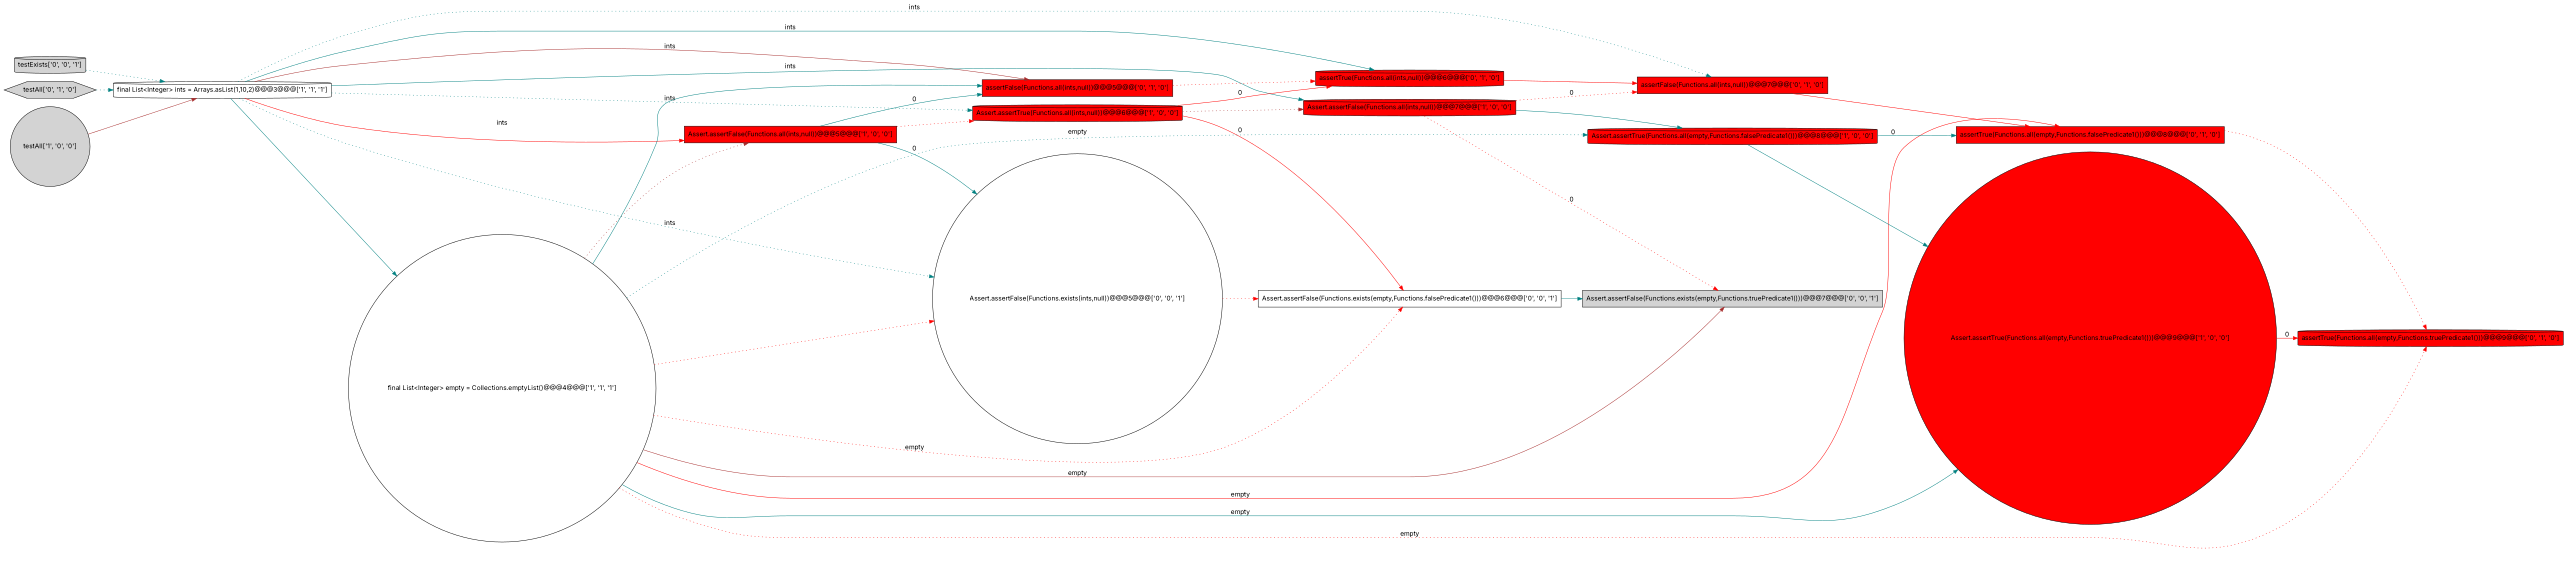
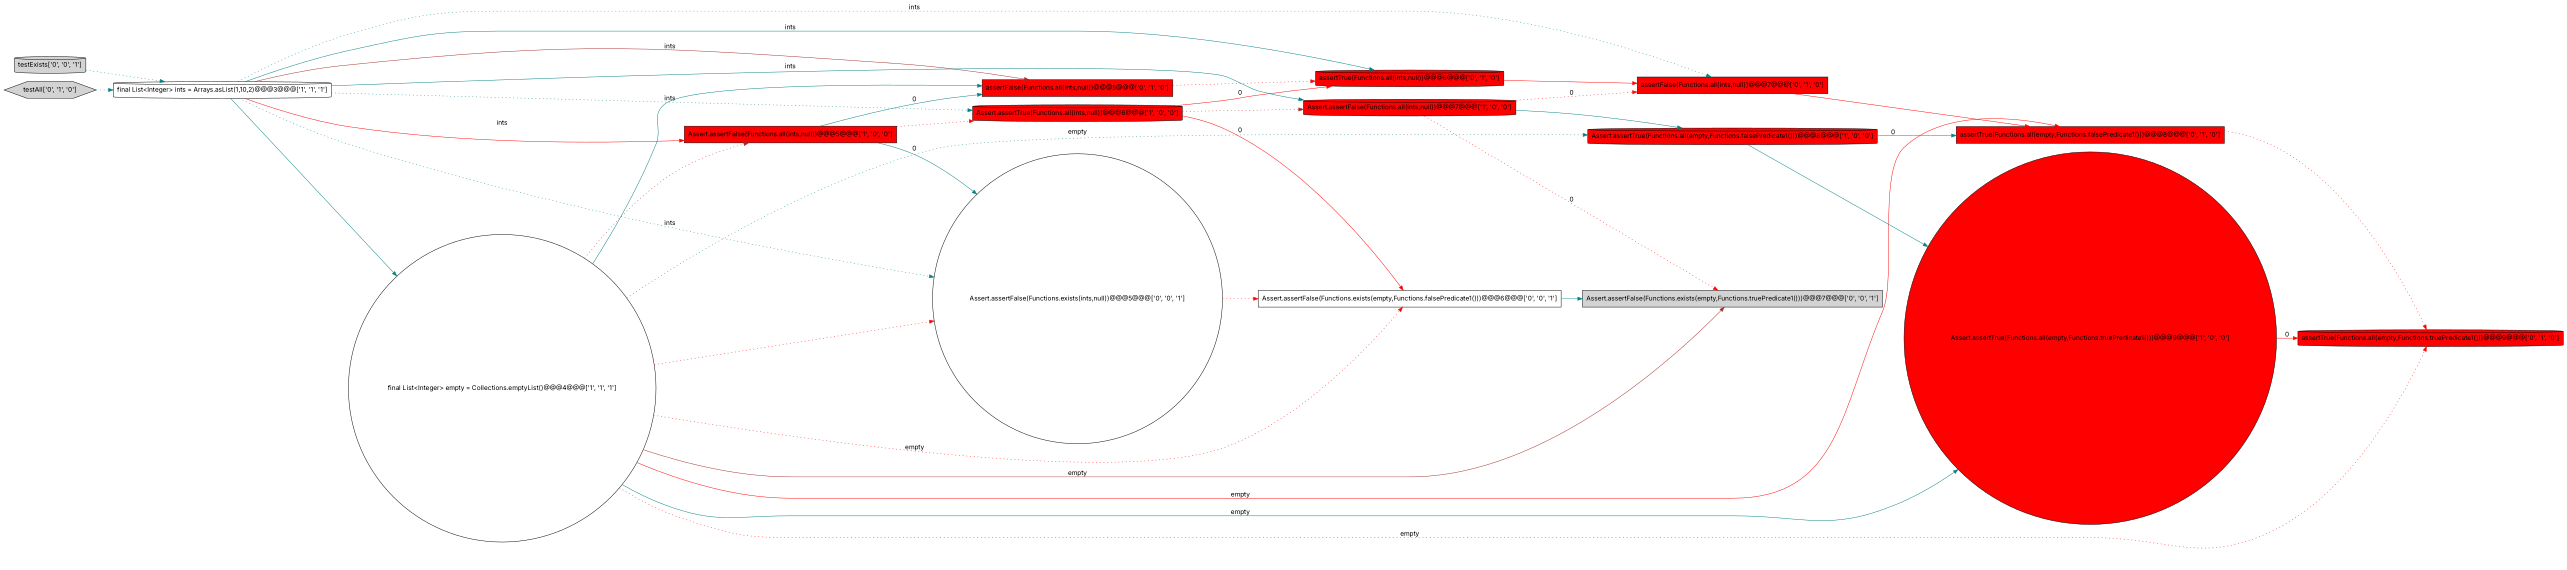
(50, 147) -> none
